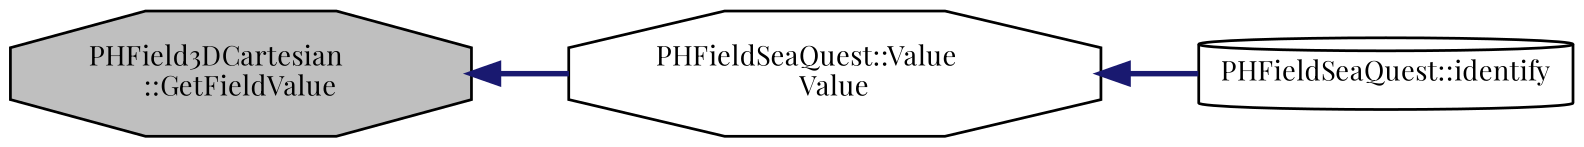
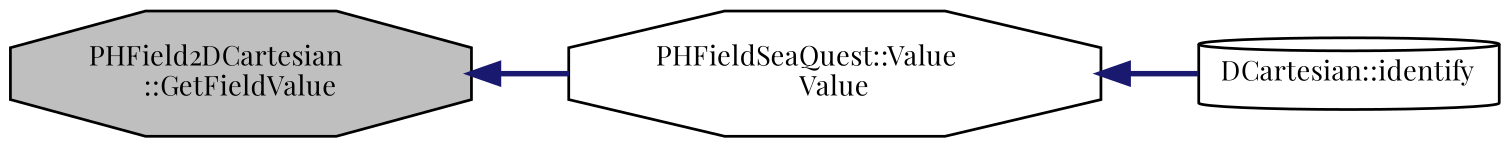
(241, 74) -> (241, 74)
(1386, 74) -> (1349, 74)
